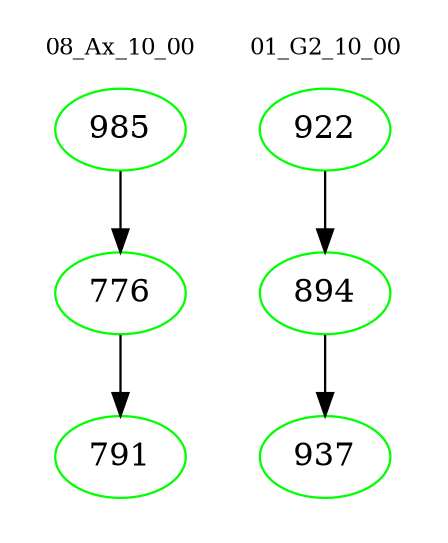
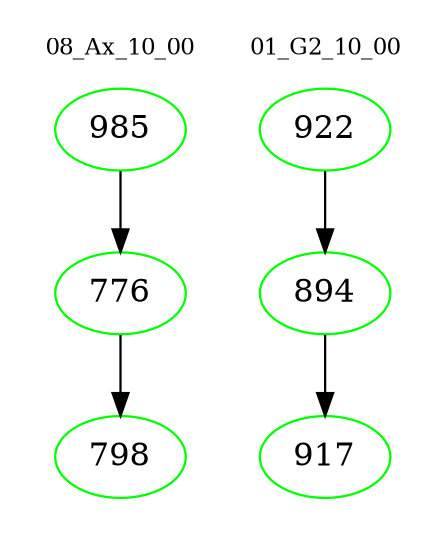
(121, 457) -> (121, 457)
(325, 457) -> (325, 457)
